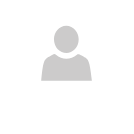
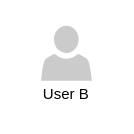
none -> (66, 94)
